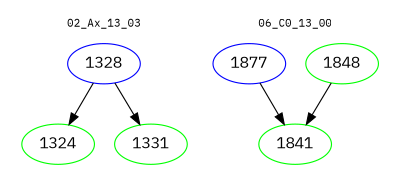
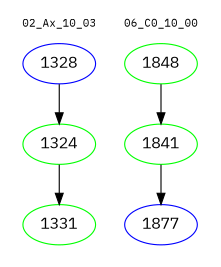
(105, 24) -> (60, 24)
(296, 24) -> (162, 24)
(124, 99) -> (59, 179)
(269, 99) -> (161, 179)
